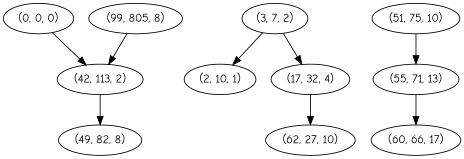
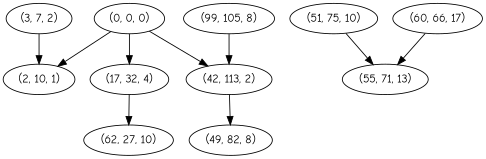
(136, 19) -> (229, 19)
(290, 45) -> (129, 45)
none -> (88, 46)
(416, 106) -> (414, 46)
